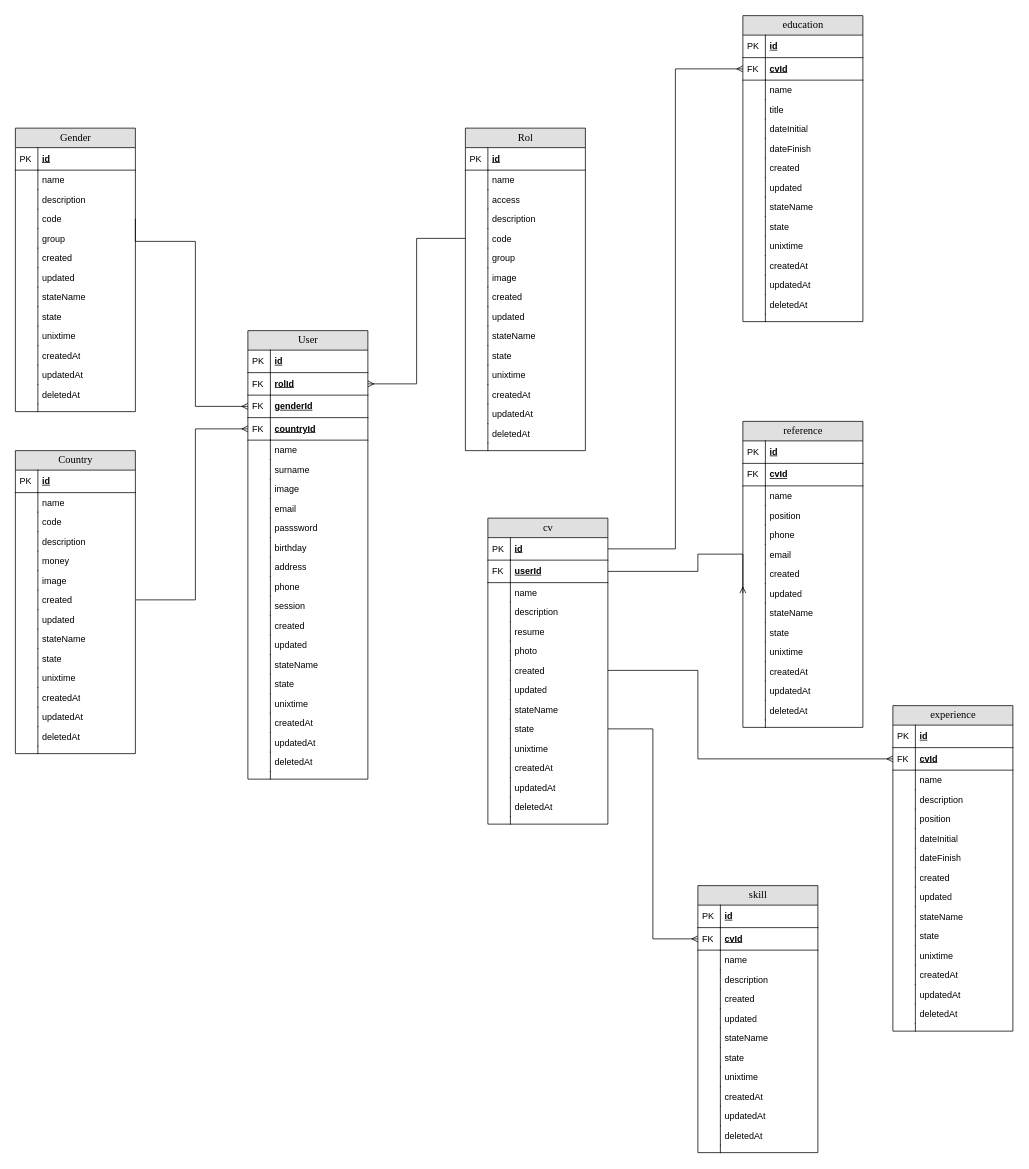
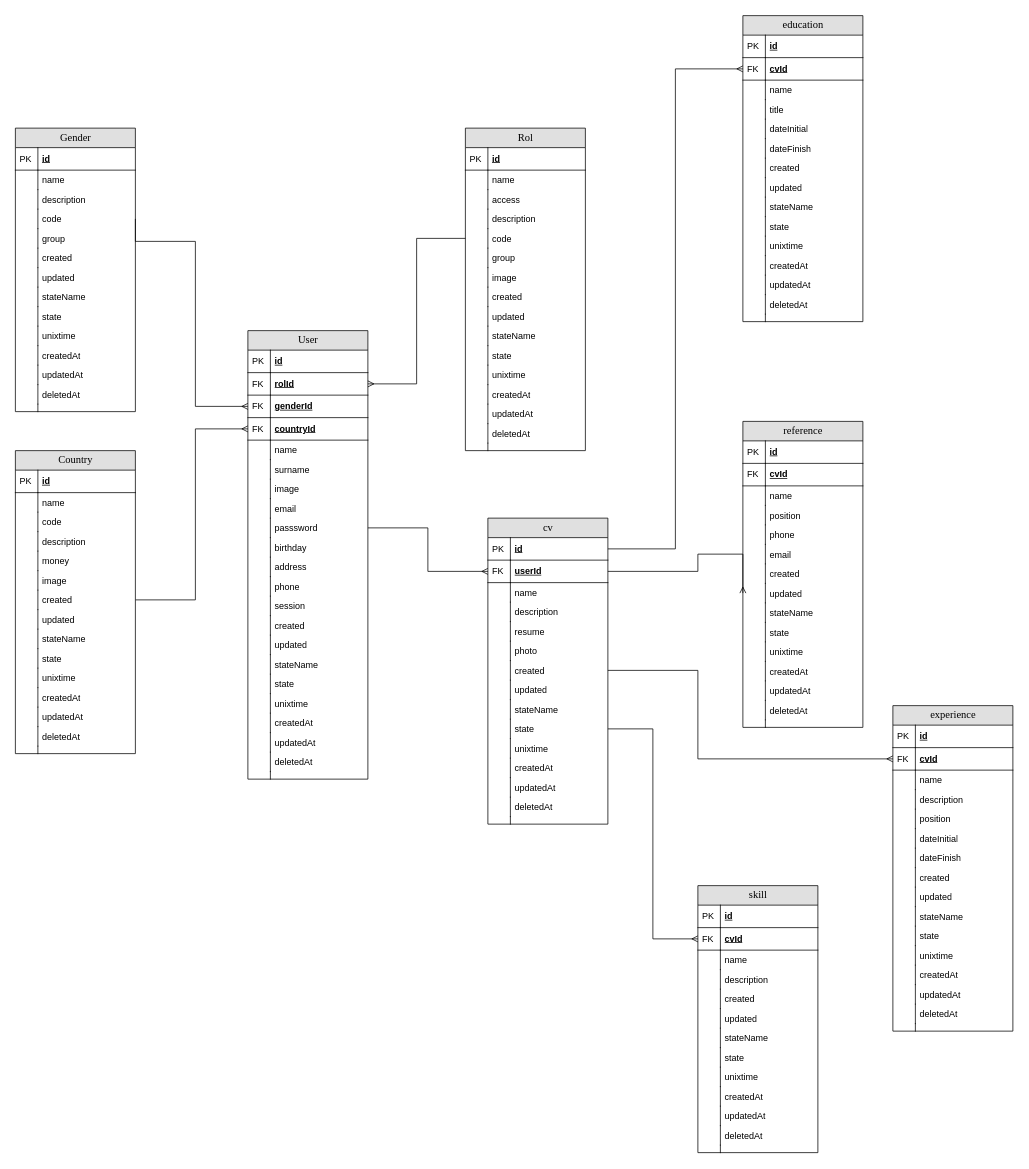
none -> (428, 550)
